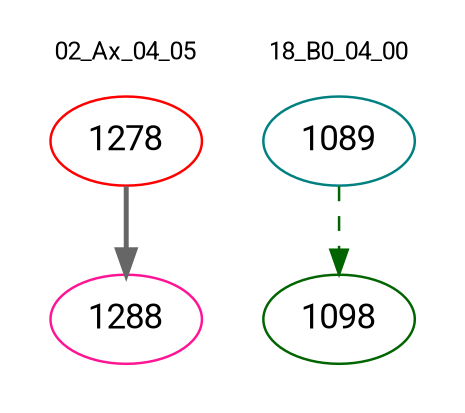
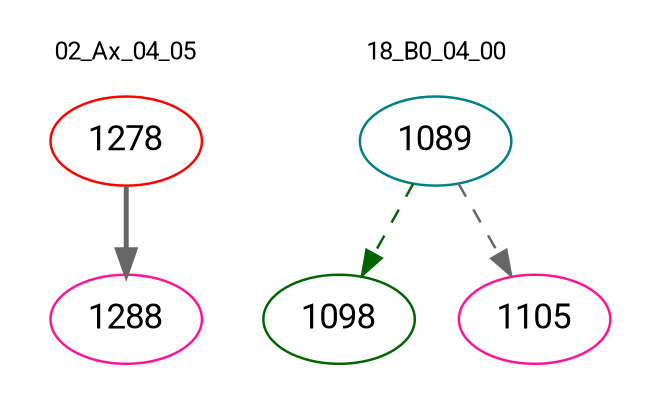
none -> (535, 319)
